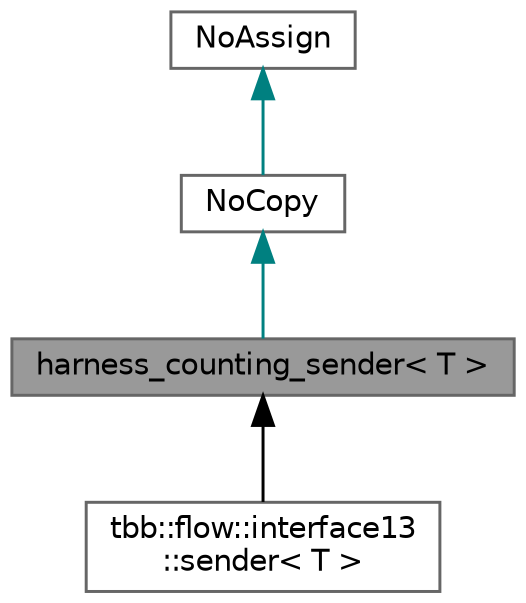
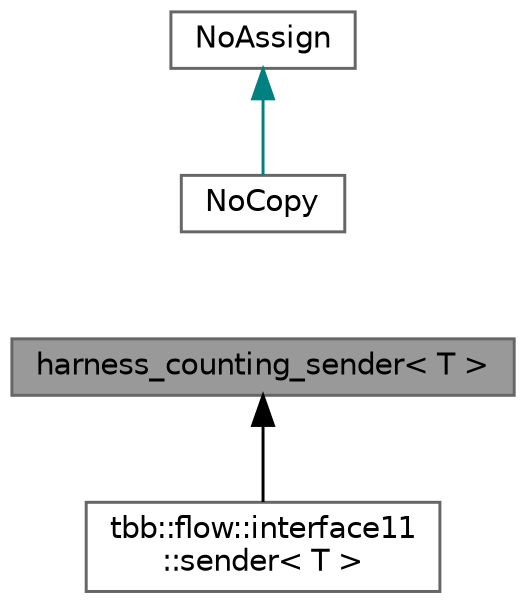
(263, 301) -> none
(263, 547) -> (263, 547)
